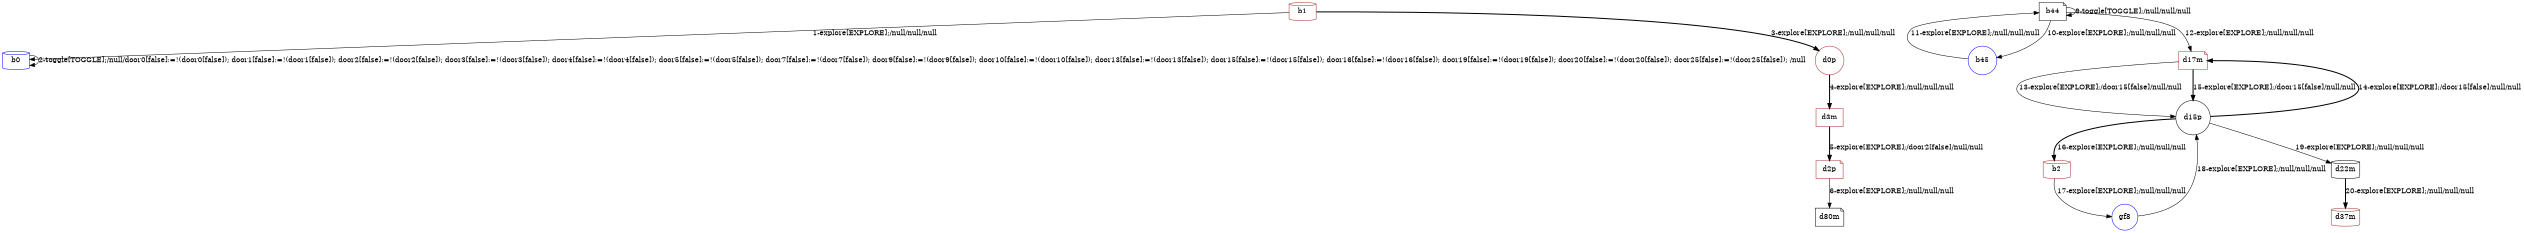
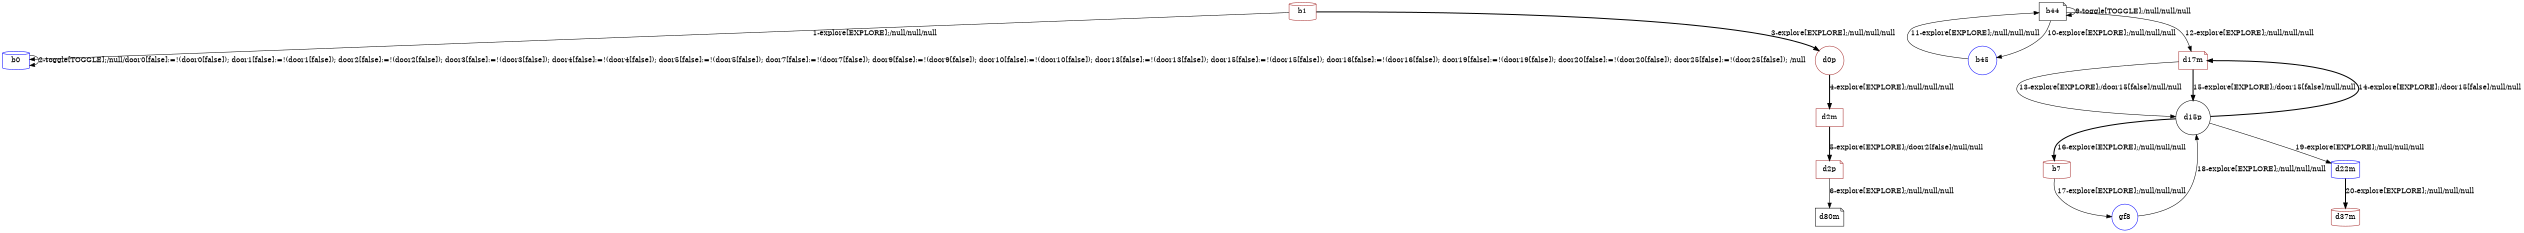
(1830, 118) -> (1830, 118)
(2057, 170) -> (2057, 170)
(2345, 170) -> (2345, 170)
